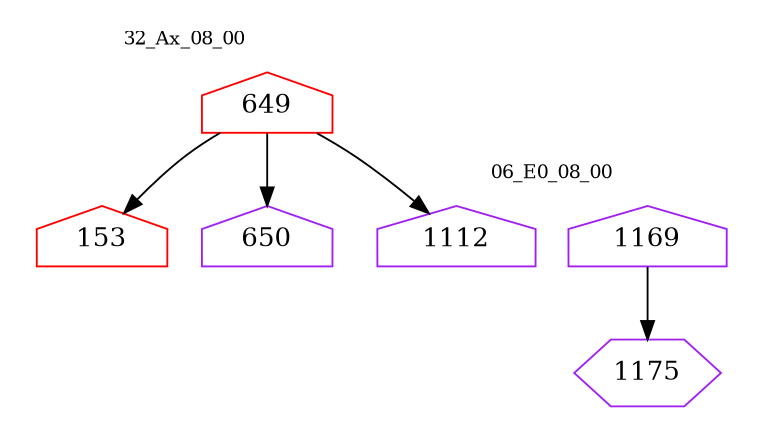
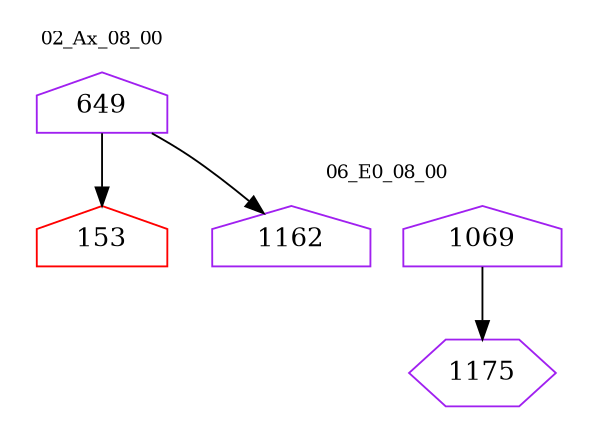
(185, 40) -> (102, 40)
(267, 106) -> (102, 106)
(267, 239) -> none
(456, 239) -> (291, 239)
(648, 239) -> (482, 239)
